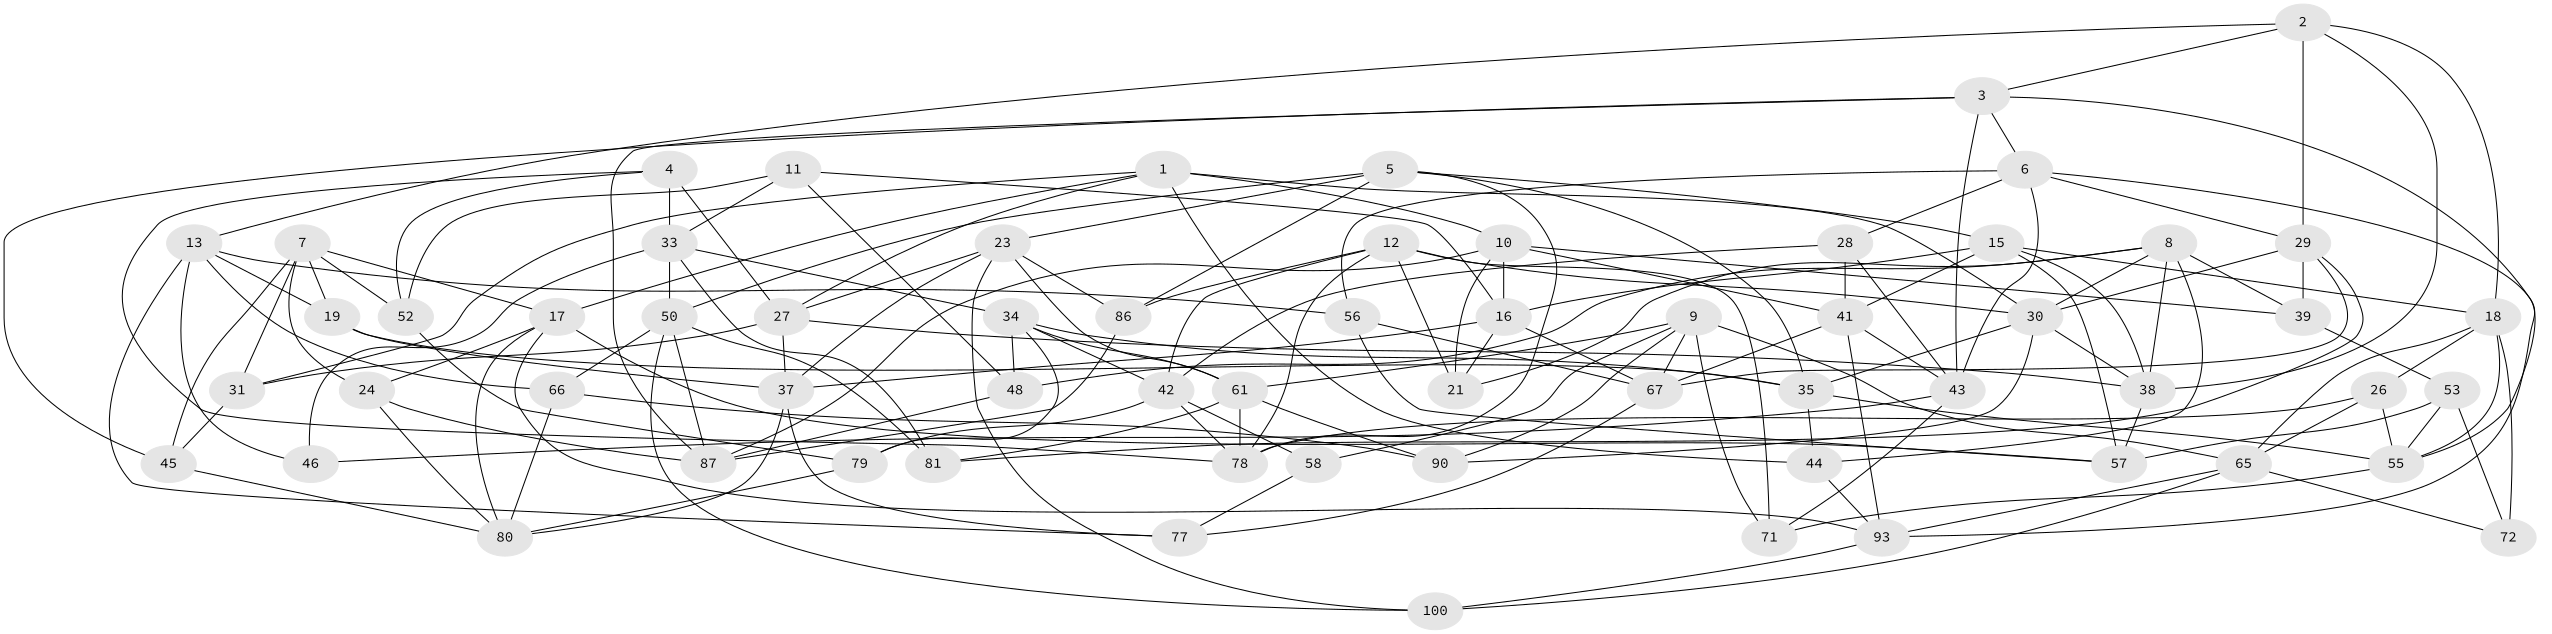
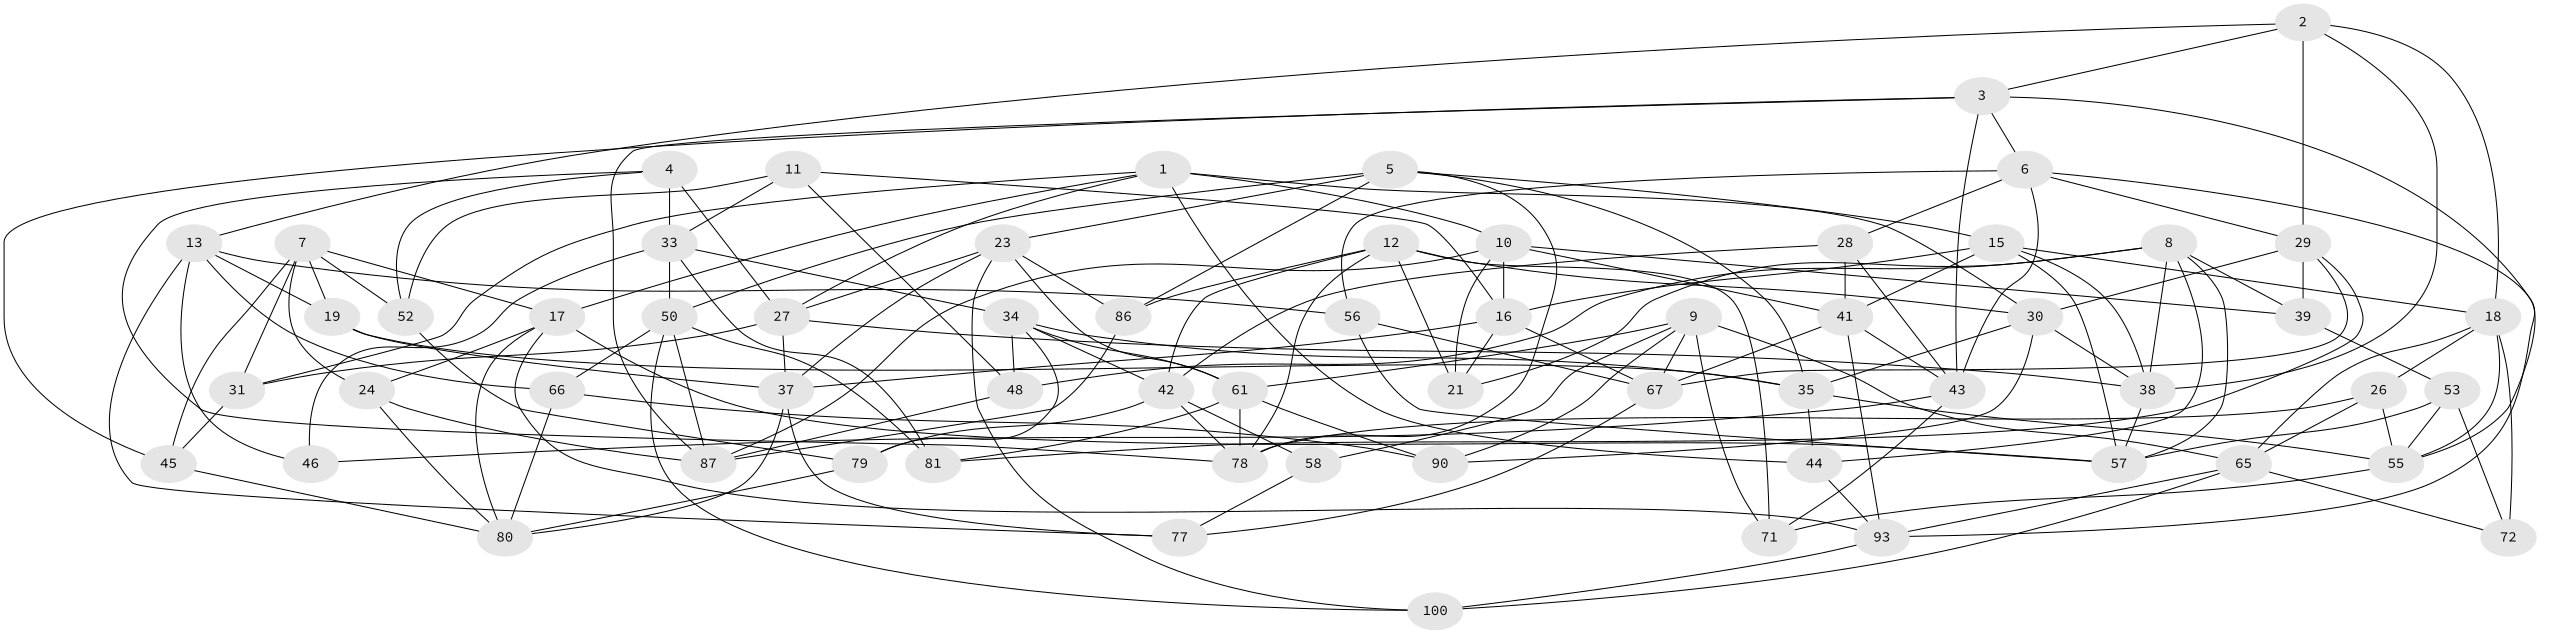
(2102, 280) -> (2227, 372)
